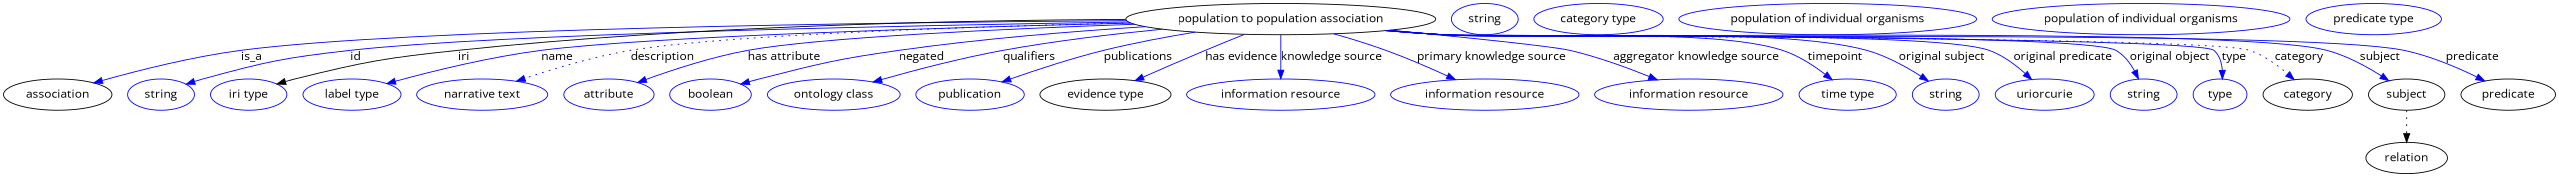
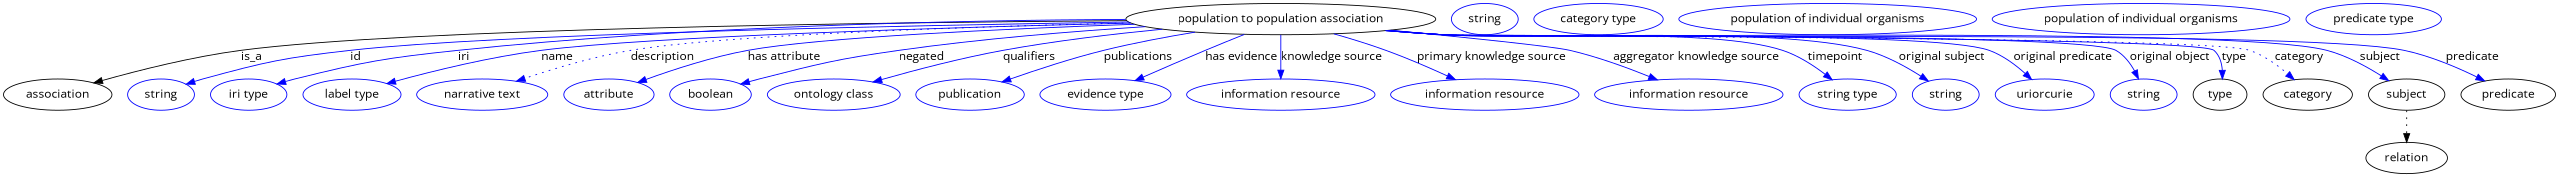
(612, 29) -> (612, 29)
(514, 45) -> (514, 45)
(1105, 95) -> (1105, 95)
(1848, 95) -> (1848, 95)
(2220, 95) -> (2220, 95)
